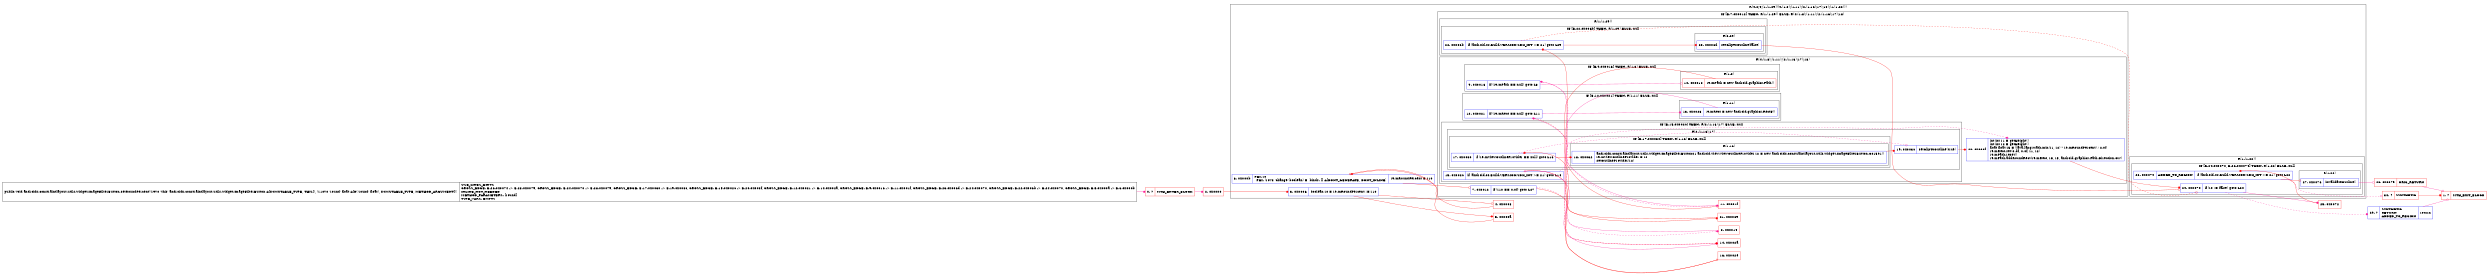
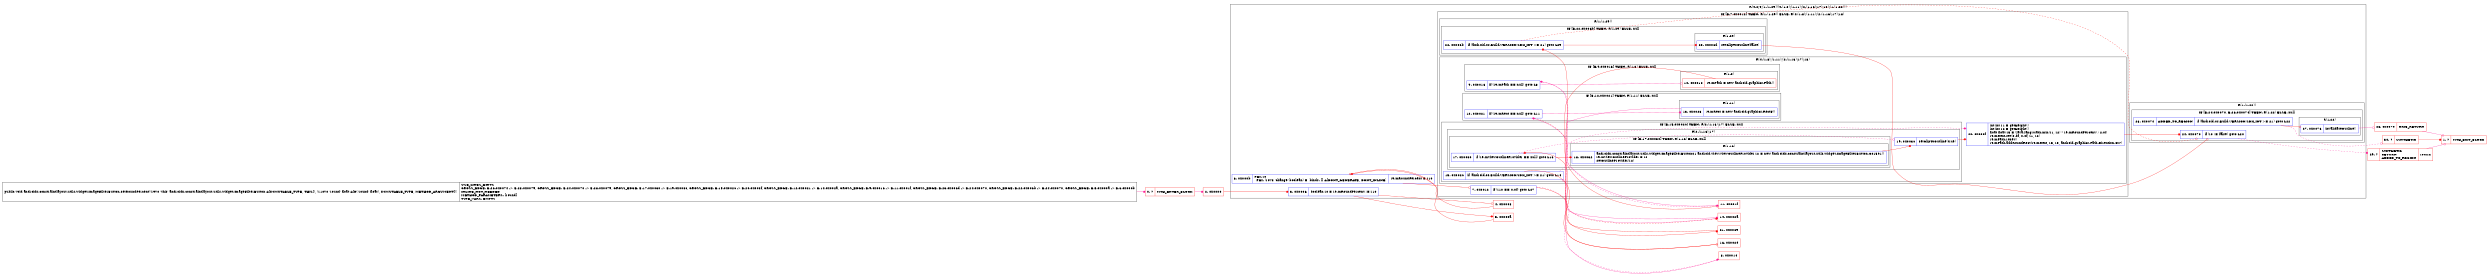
(1729, 36) -> (1729, 36)
(2330, 204) -> none
(2400, 213) -> (2400, 155)
